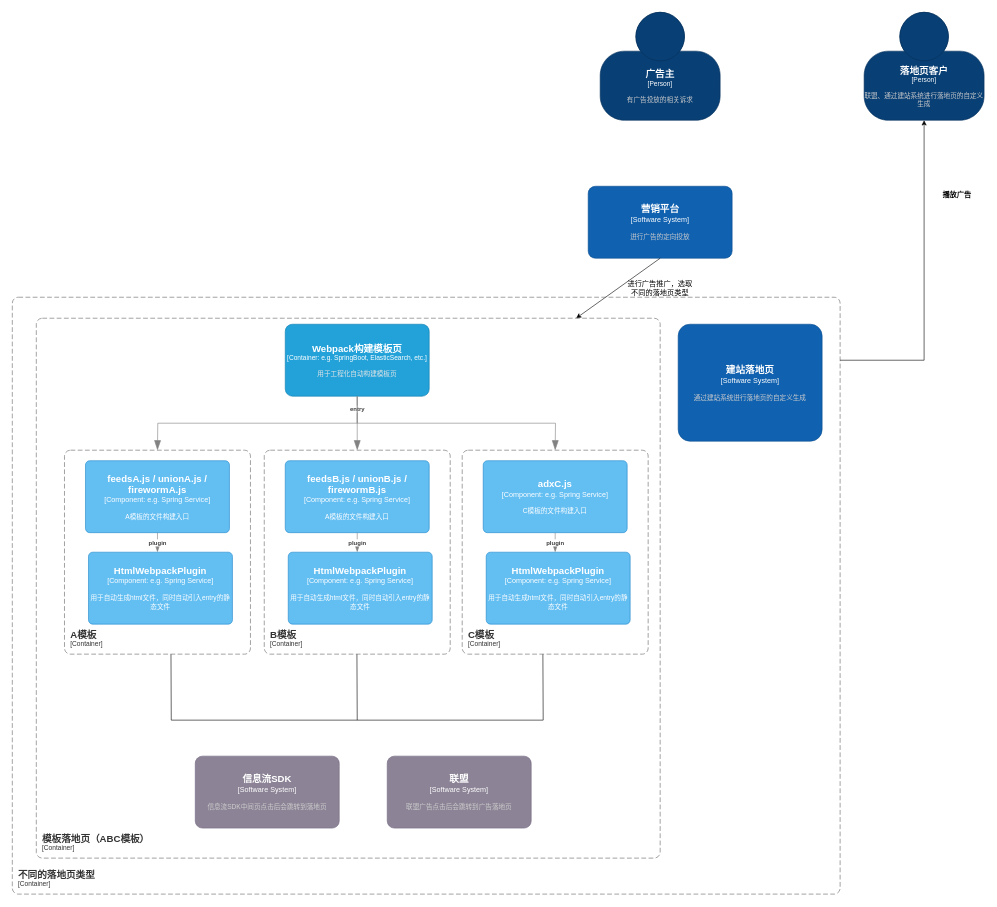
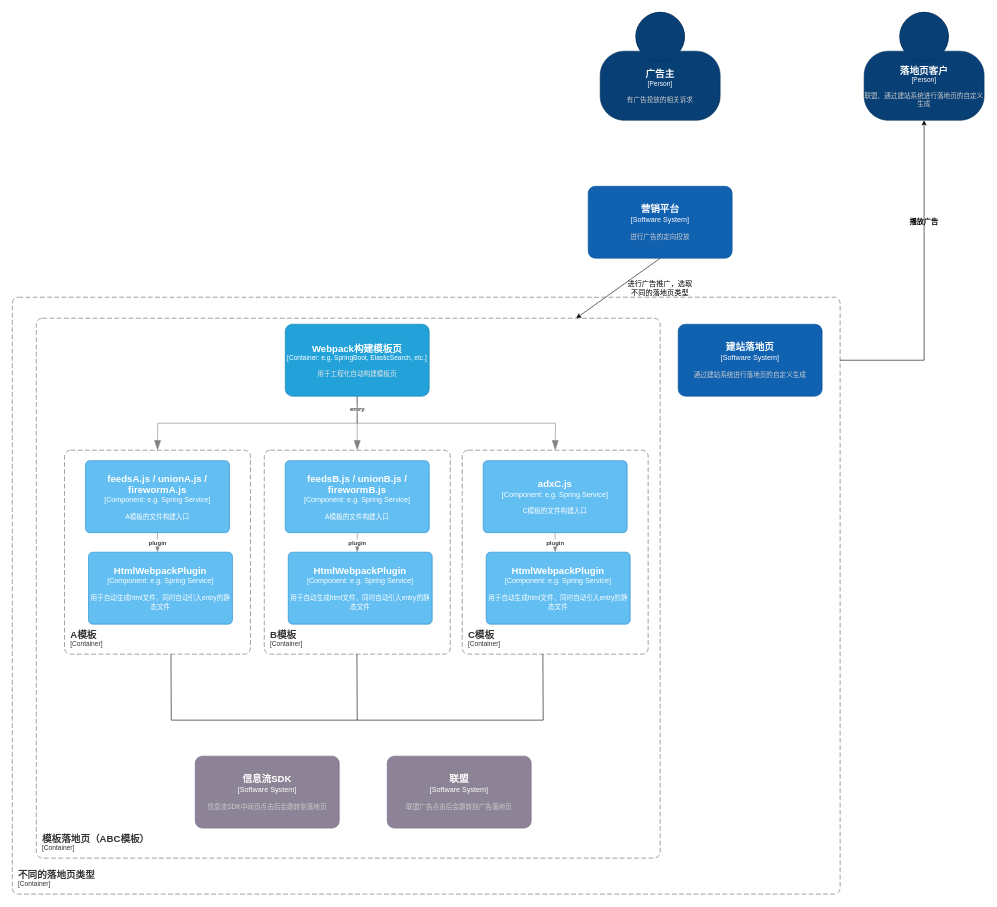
(957, 195) -> (924, 222)
(750, 383) -> (750, 360)
